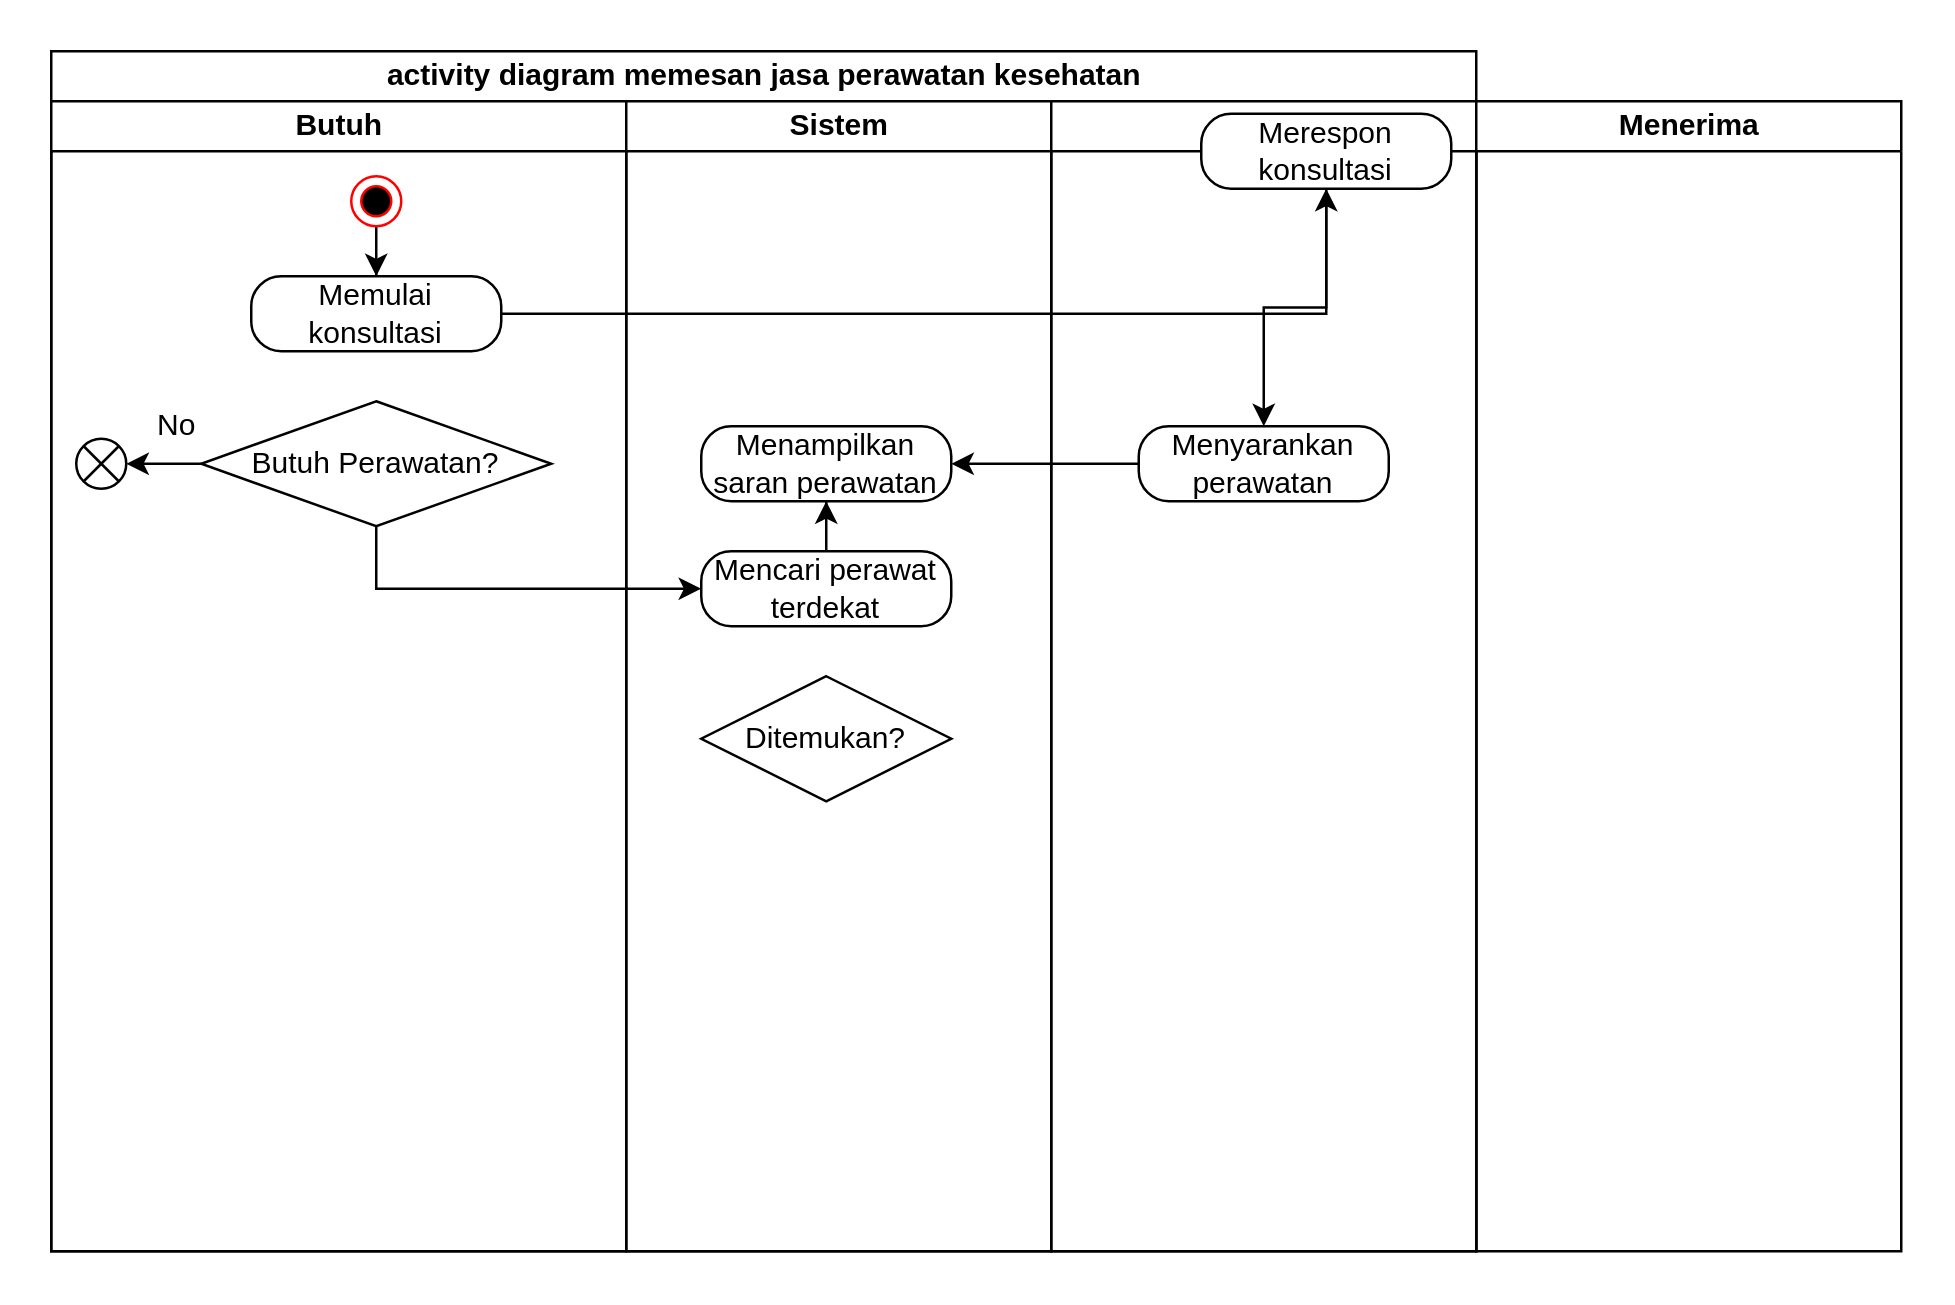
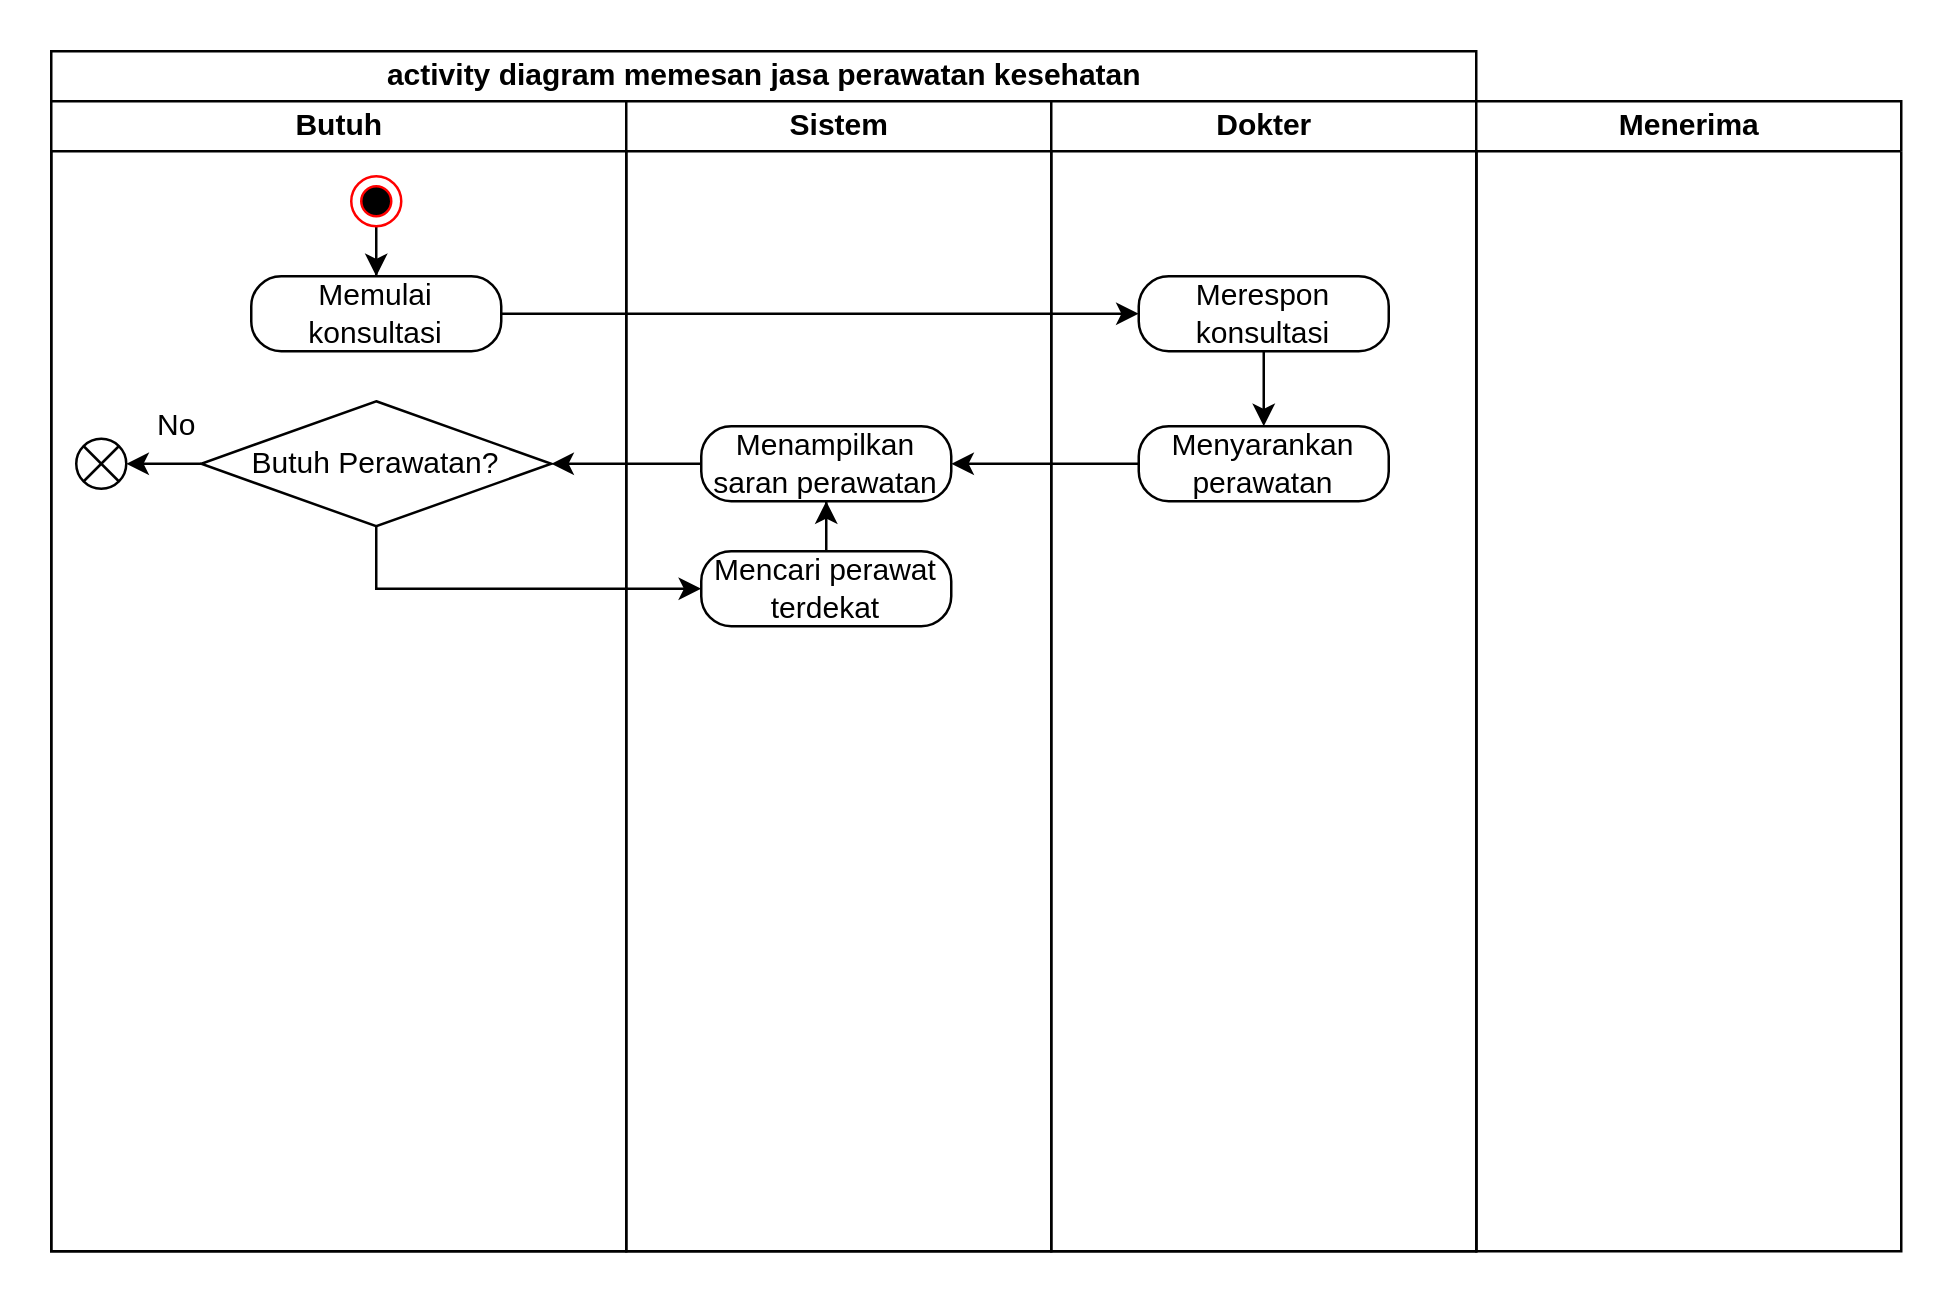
(1326, 151) -> (1264, 314)
none -> (666, 464)
(826, 739) -> none
